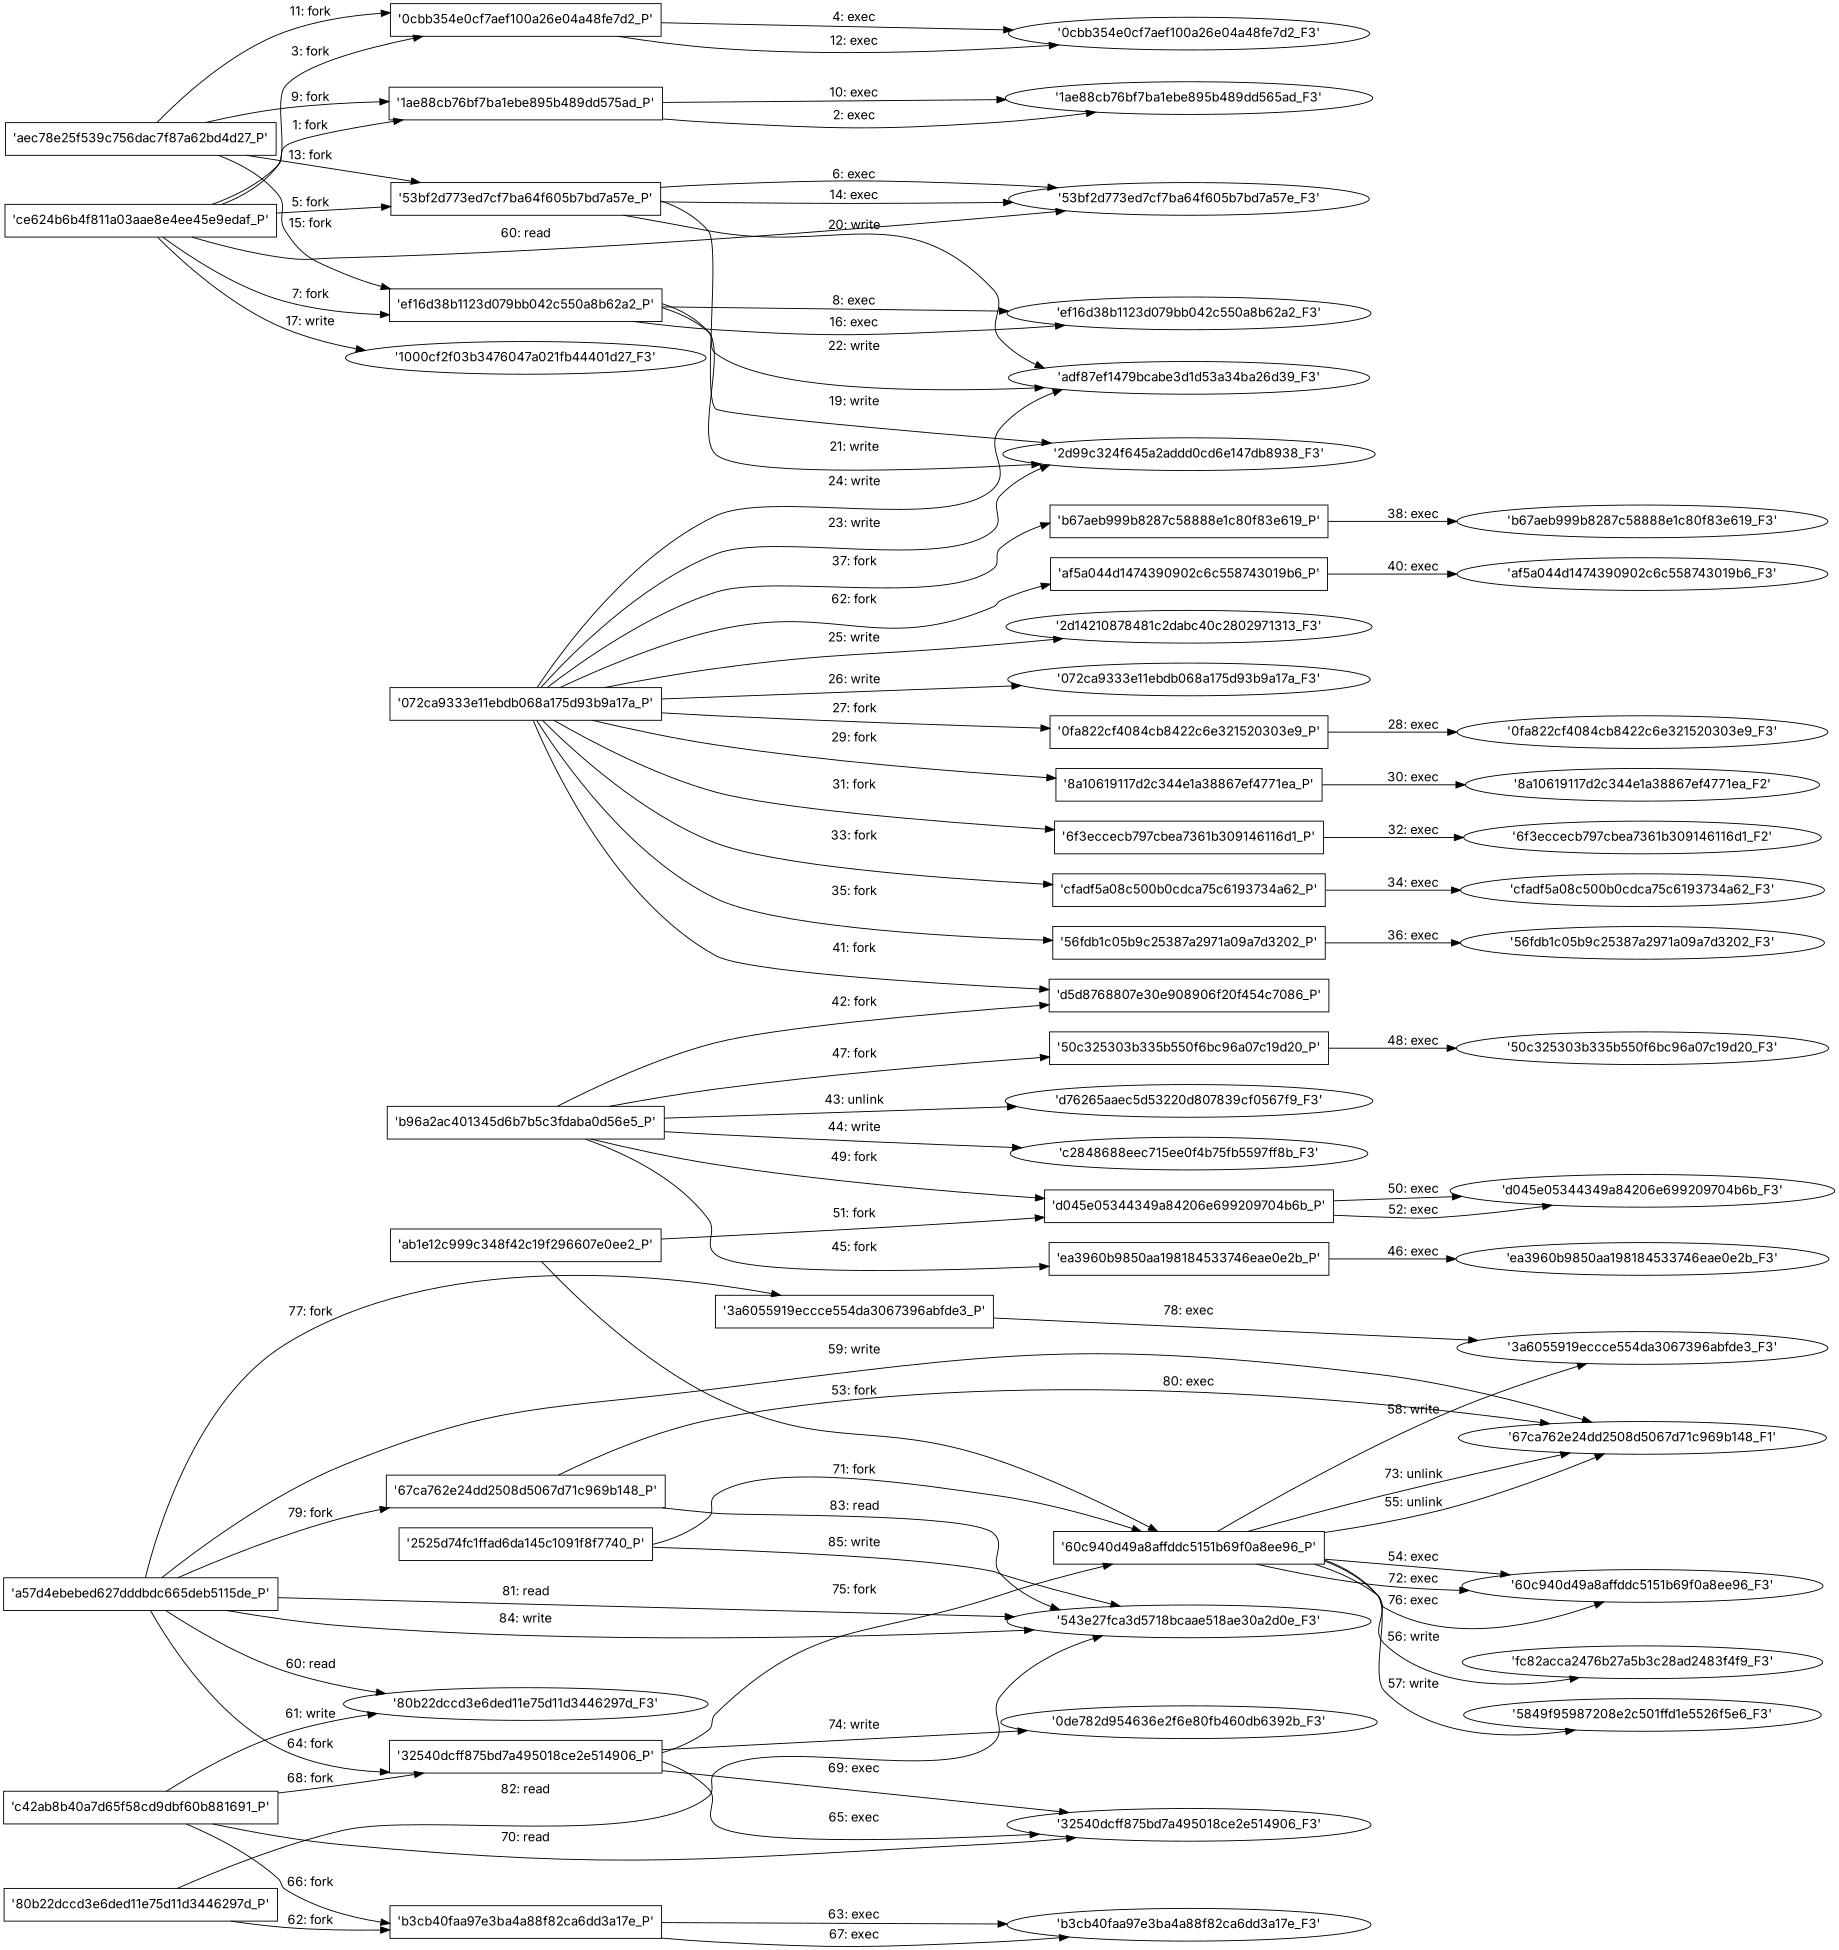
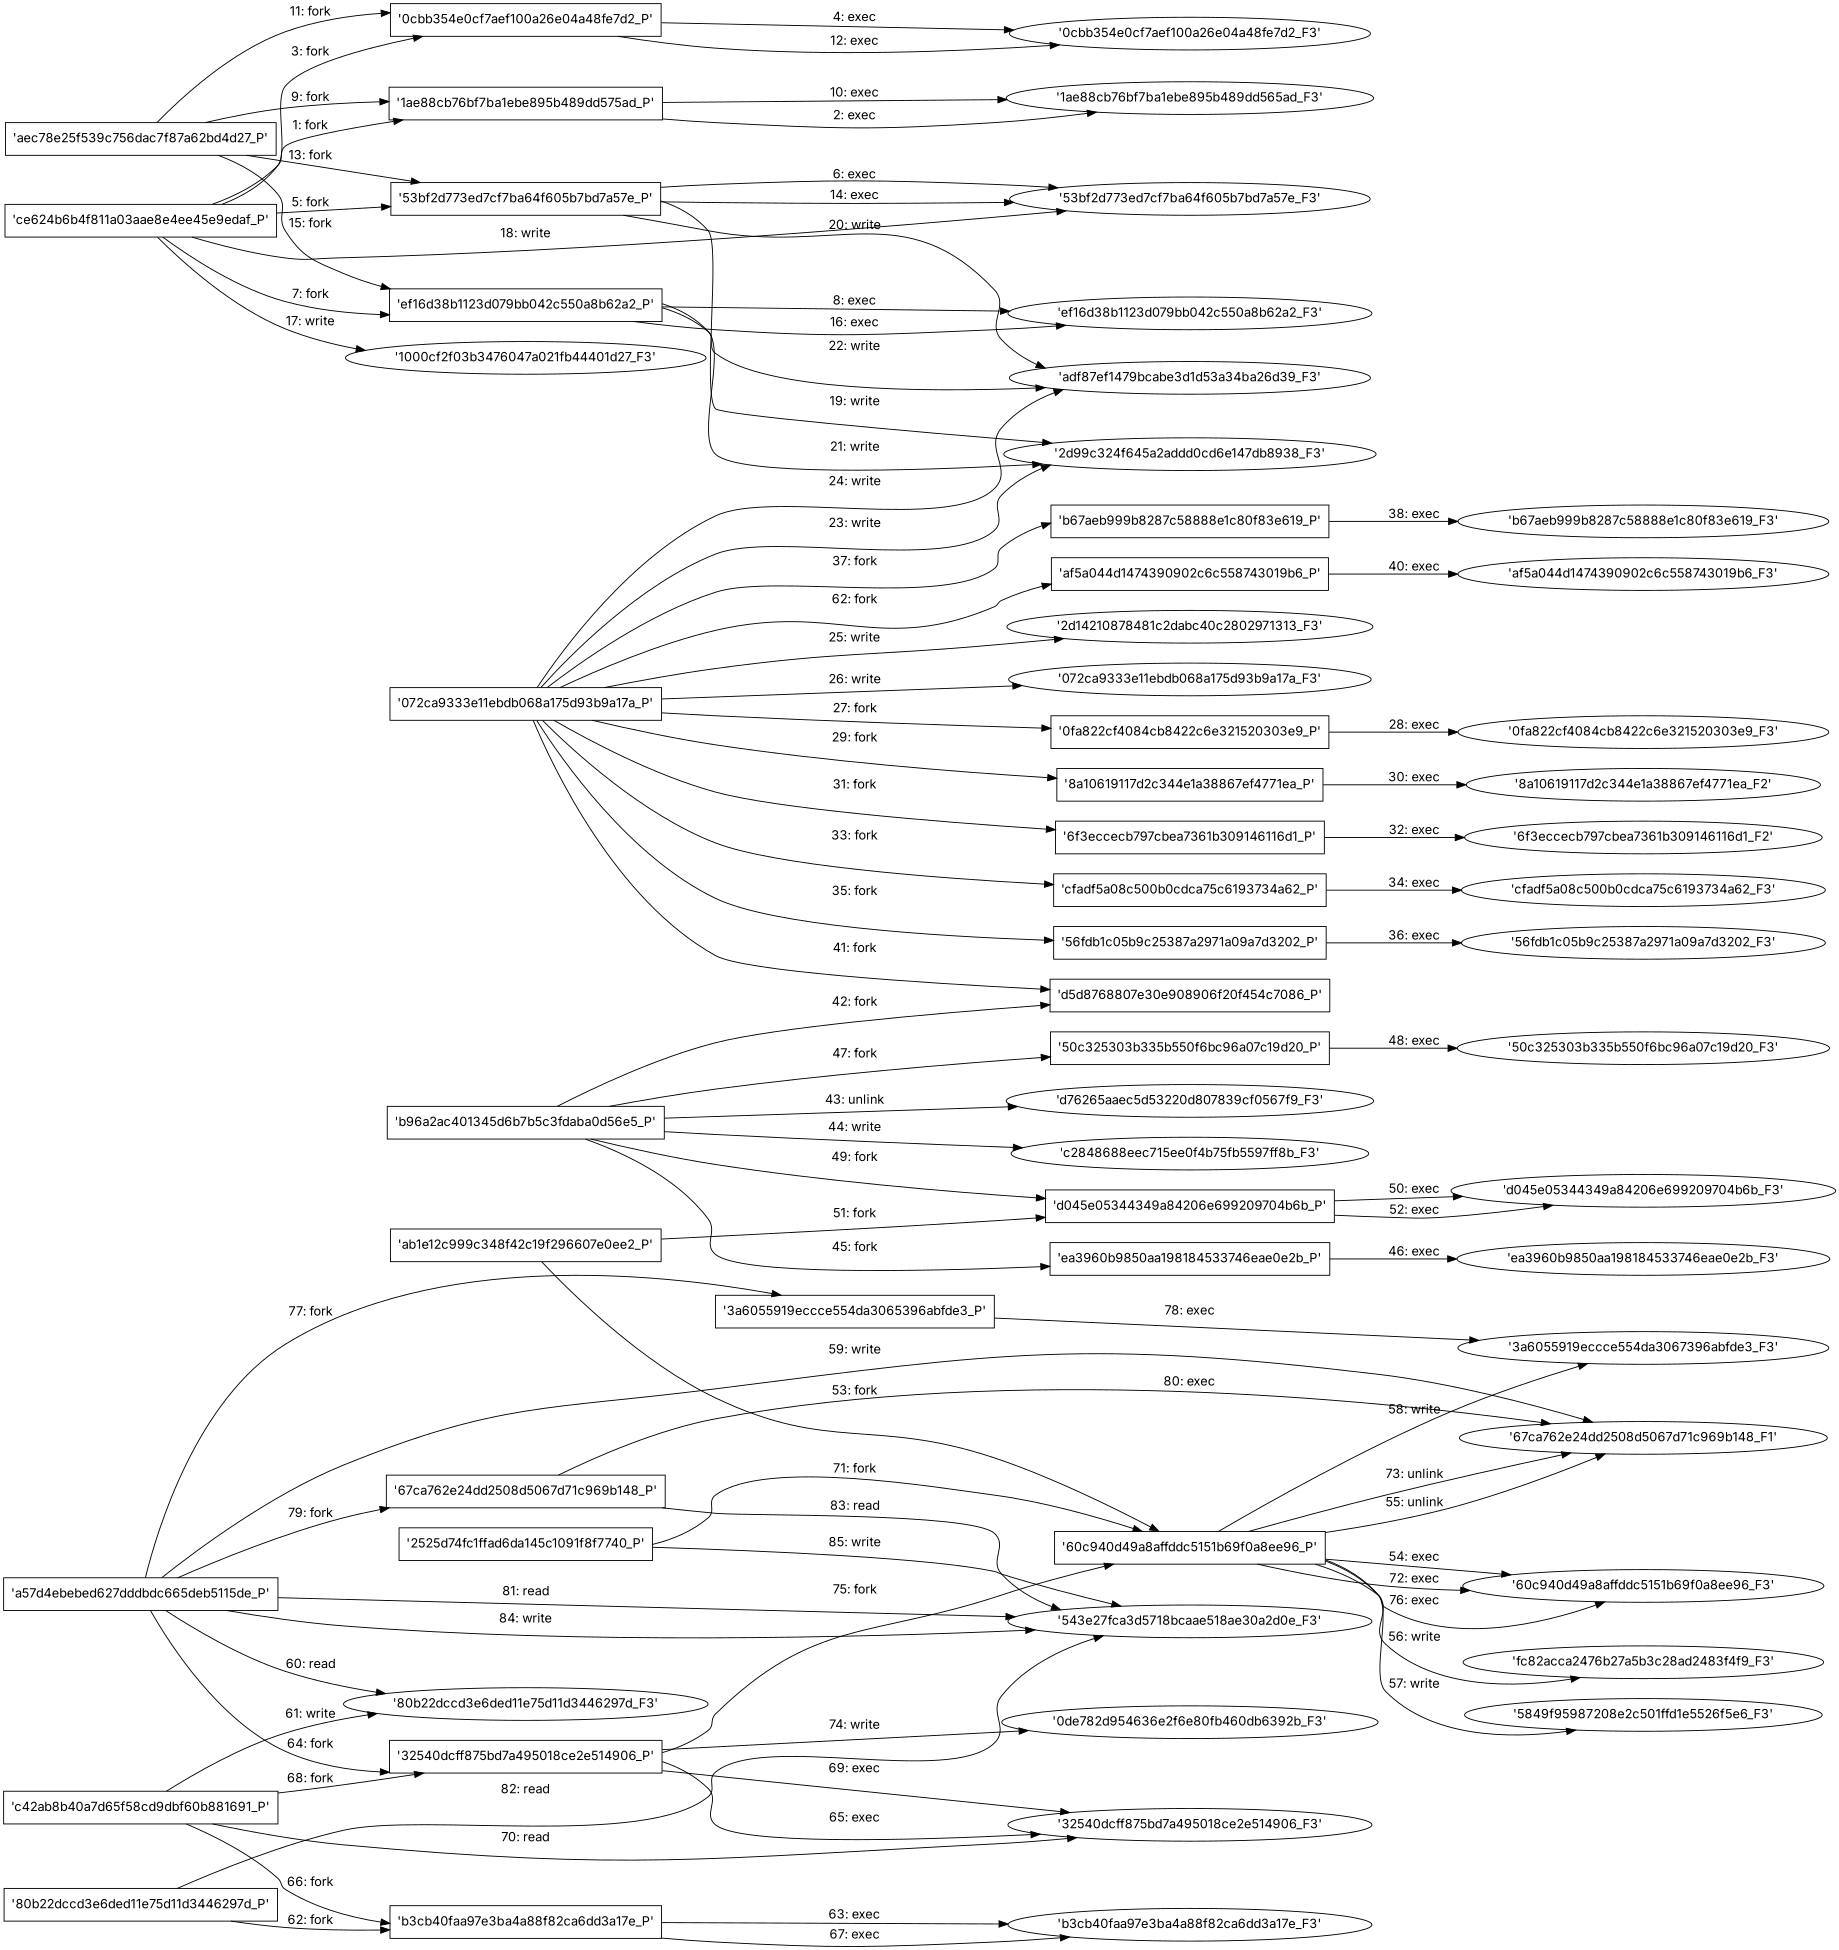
(526, 234) -> (526, 234)
(854, 1312) -> (855, 1312)
